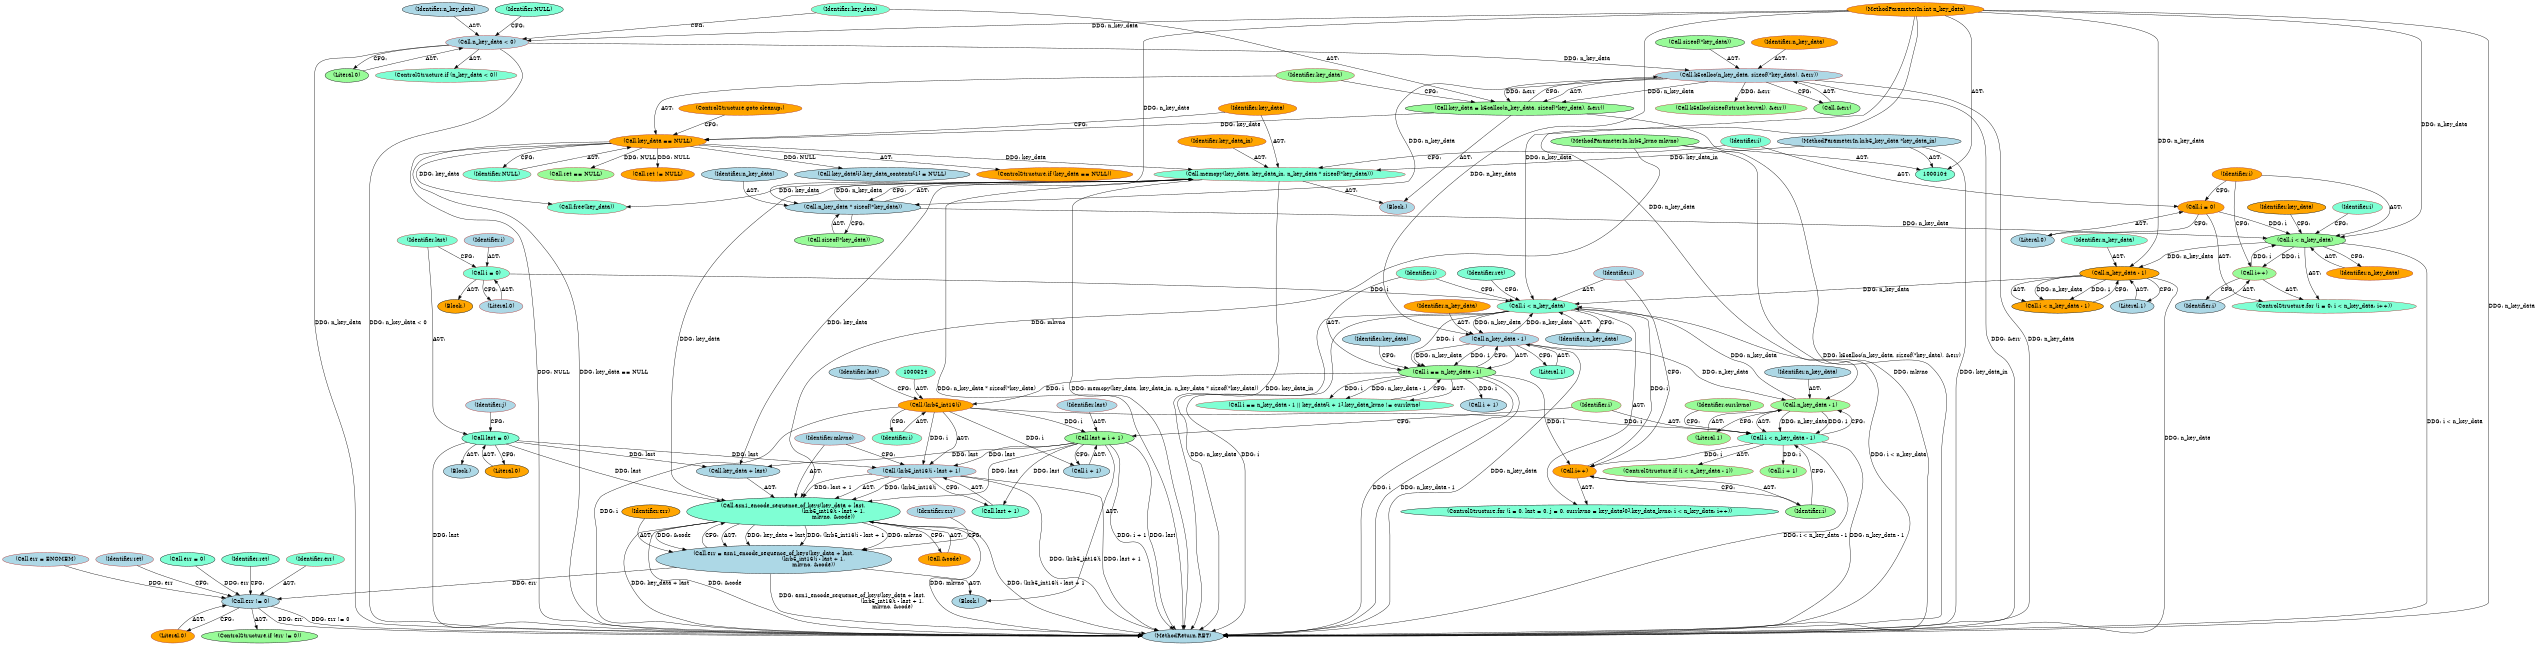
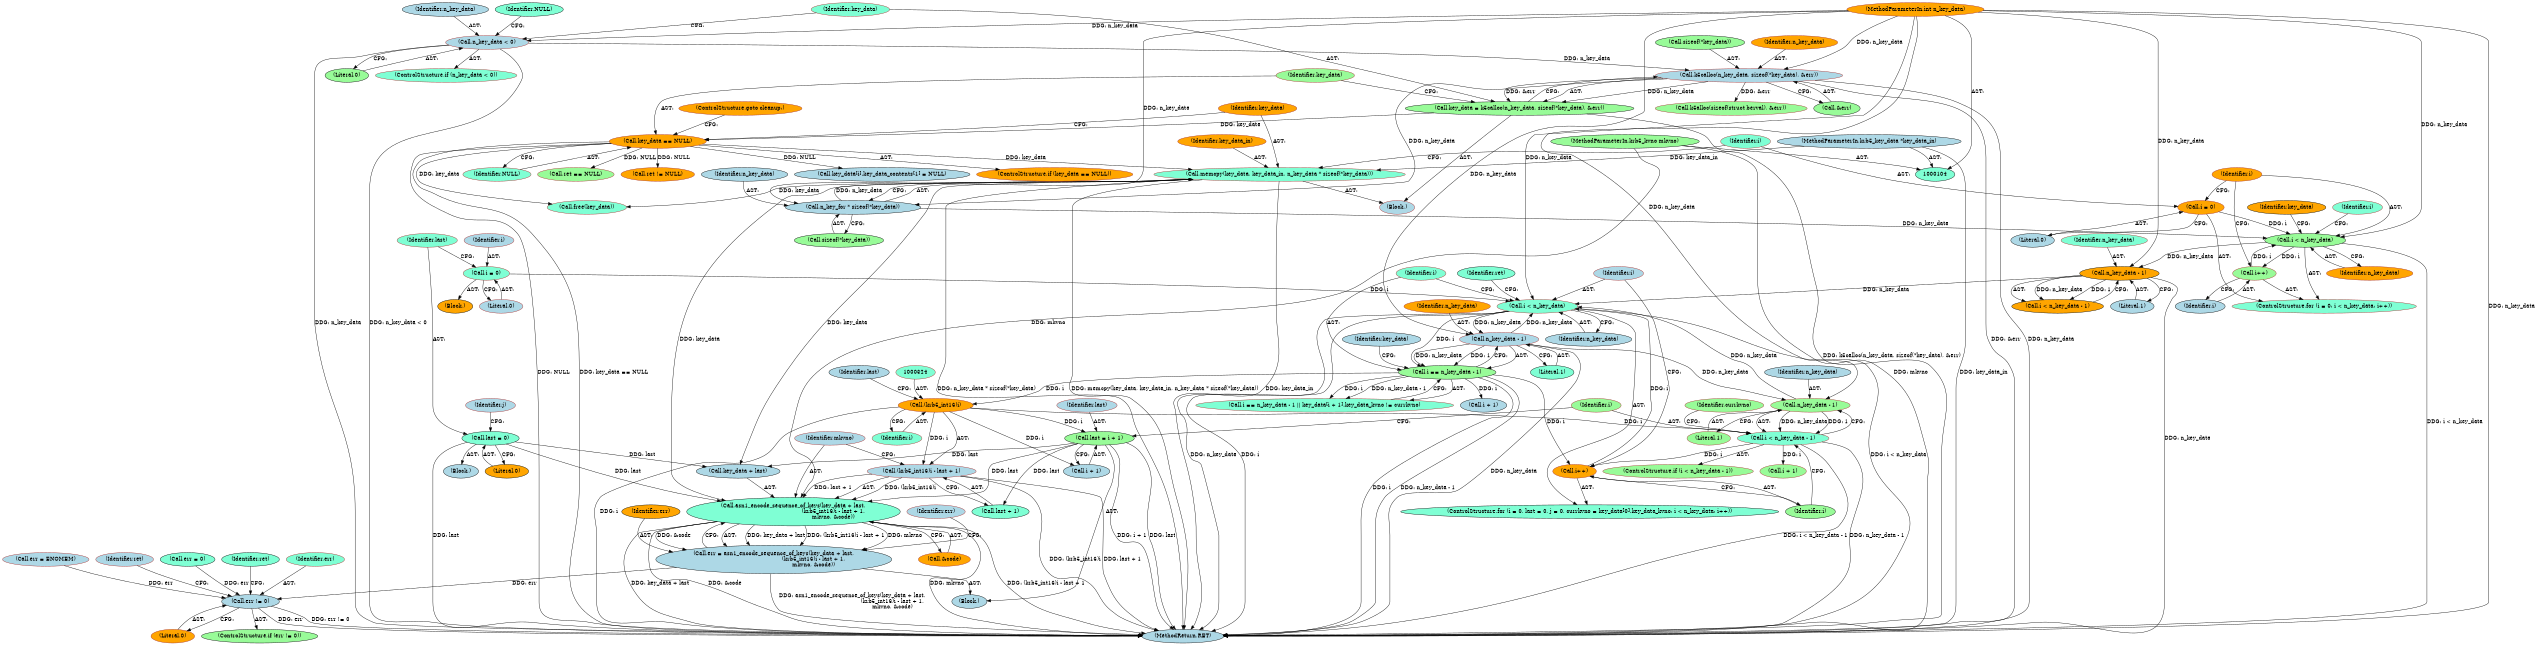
none -> (1845, 47)
(853, 207) -> (853, 207)
(1017, 446) -> none
(695, 454) -> none
